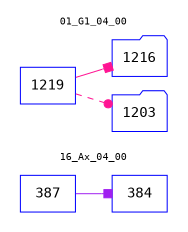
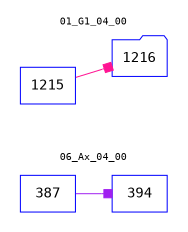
(48, 86) -> (48, 86)
(140, 113) -> none
(94, 158) -> (94, 158)
(140, 194) -> (140, 194)
